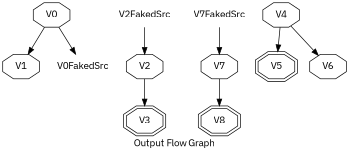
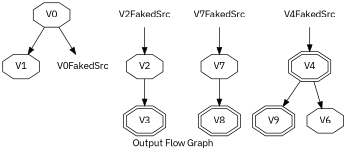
(281, 15) -> (310, 67)
none -> (310, 15)
(276, 67) -> (274, 121)
